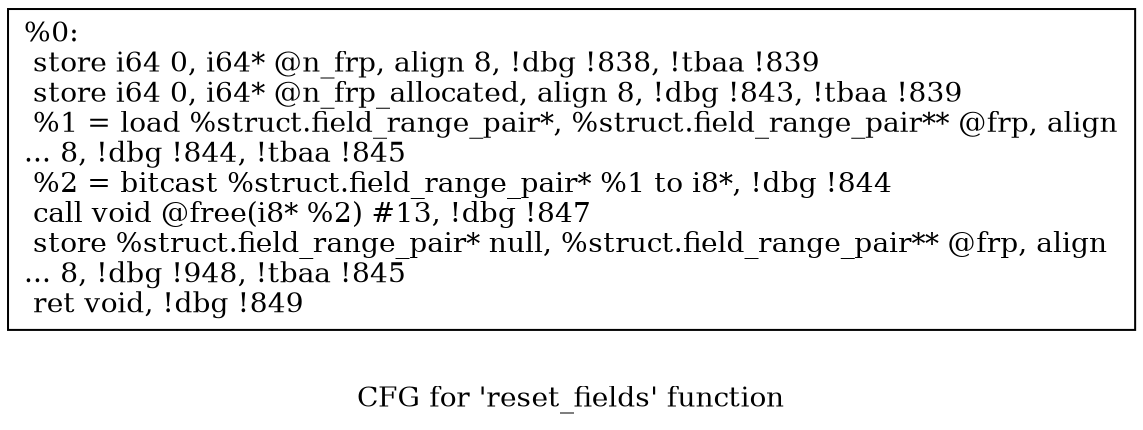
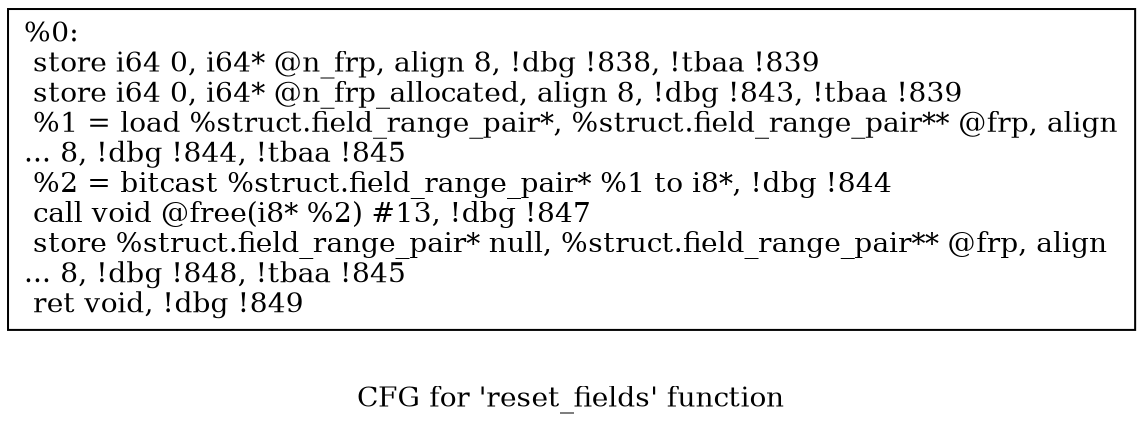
(216, 274) -> (216, 274)
